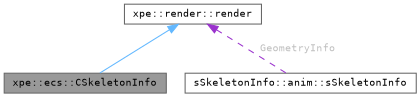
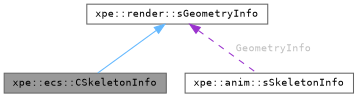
(193, 14) -> (177, 14)
(301, 83) -> (269, 83)
